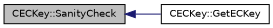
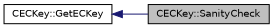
(148, 14) -> (135, 14)
